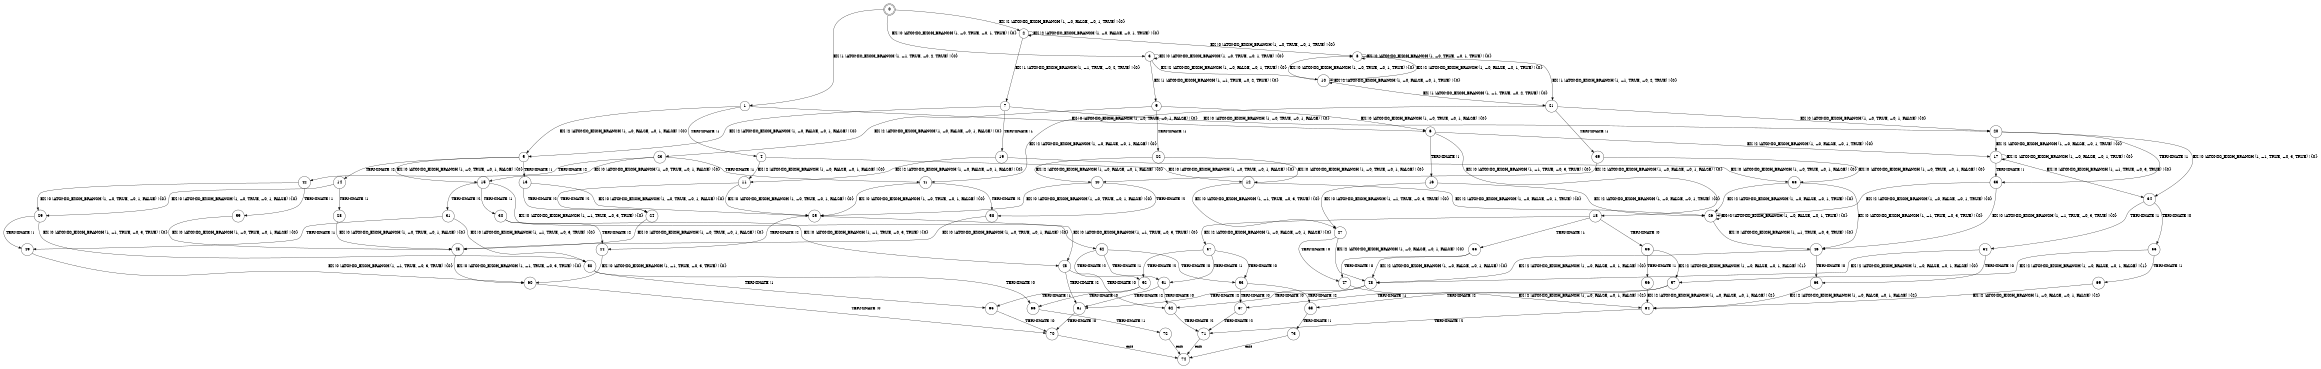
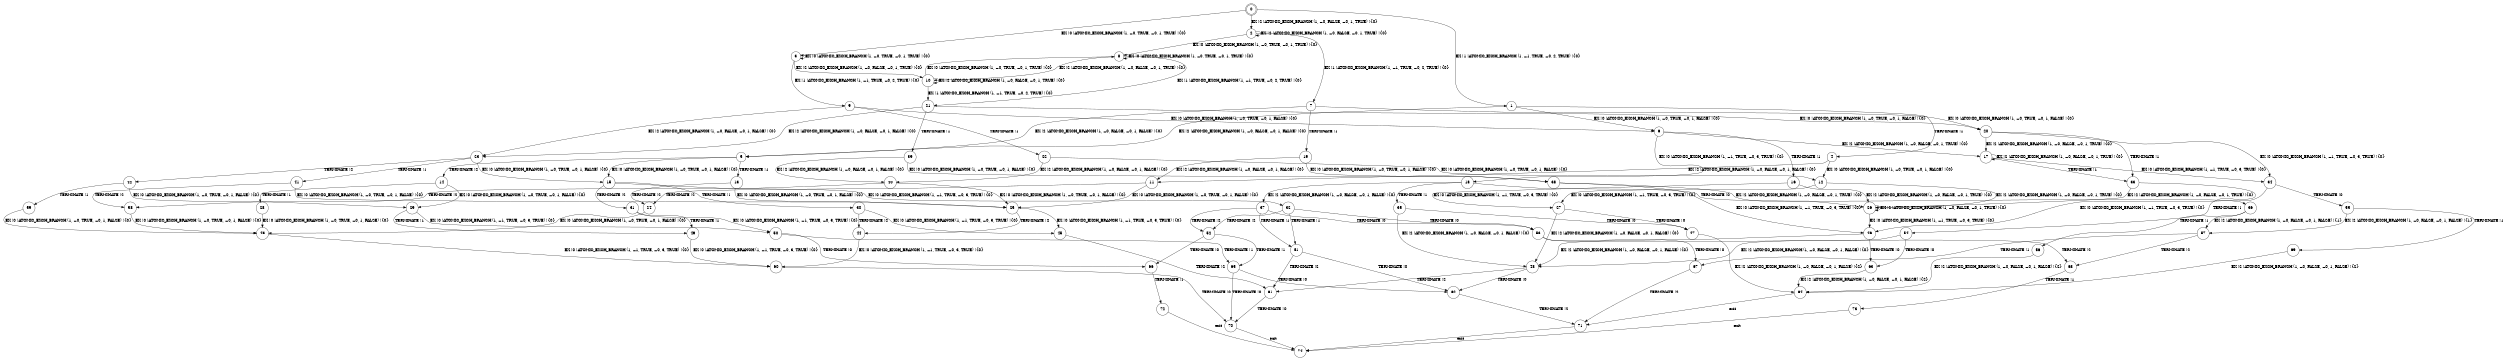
(1223, 111) -> (707, 147)
(1112, 294) -> (1341, 288)
(1449, 321) -> (1733, 309)
